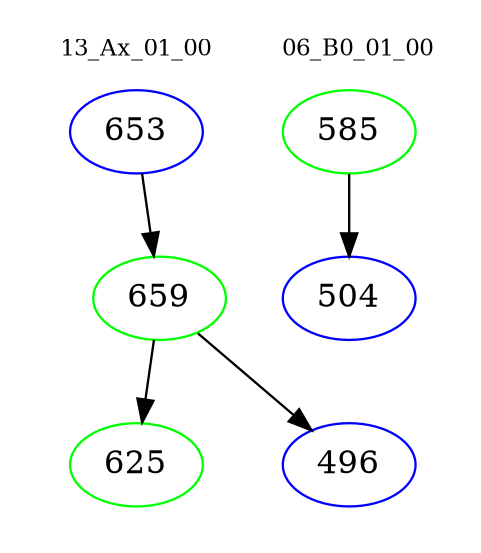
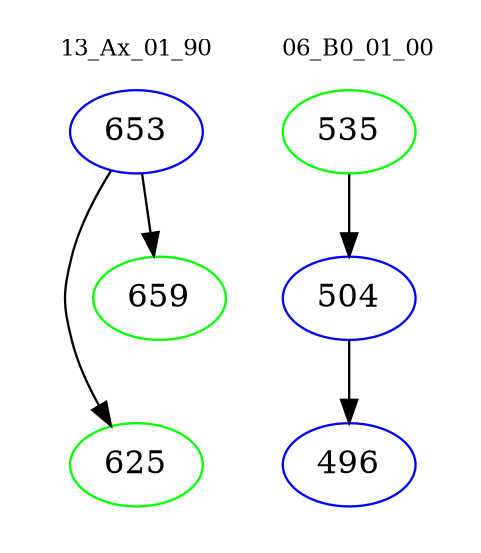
(136, 50) -> (136, 50)
(349, 132) -> (349, 132)
(229, 360) -> (349, 370)
(150, 370) -> (66, 287)
